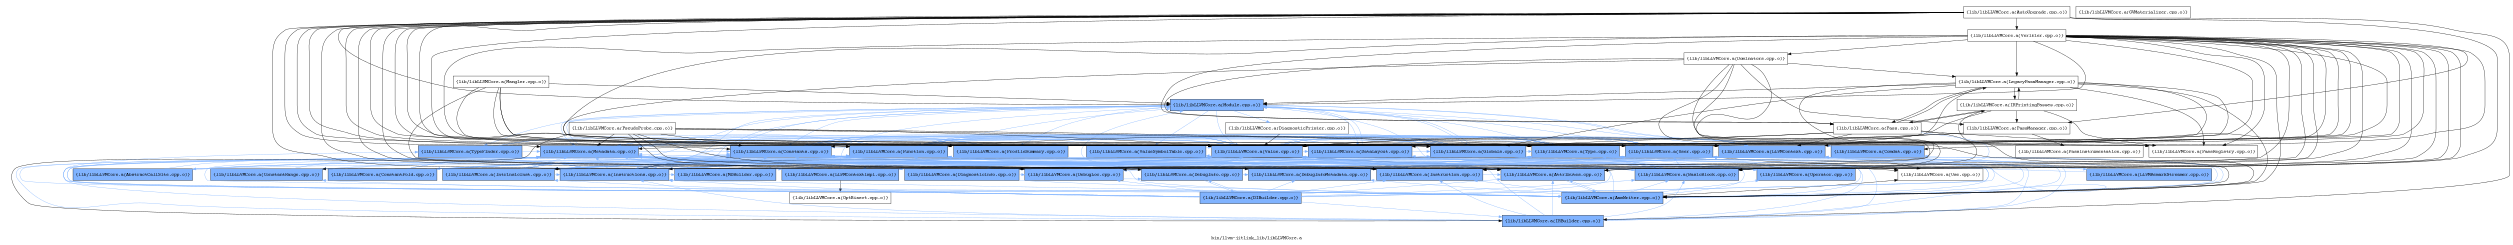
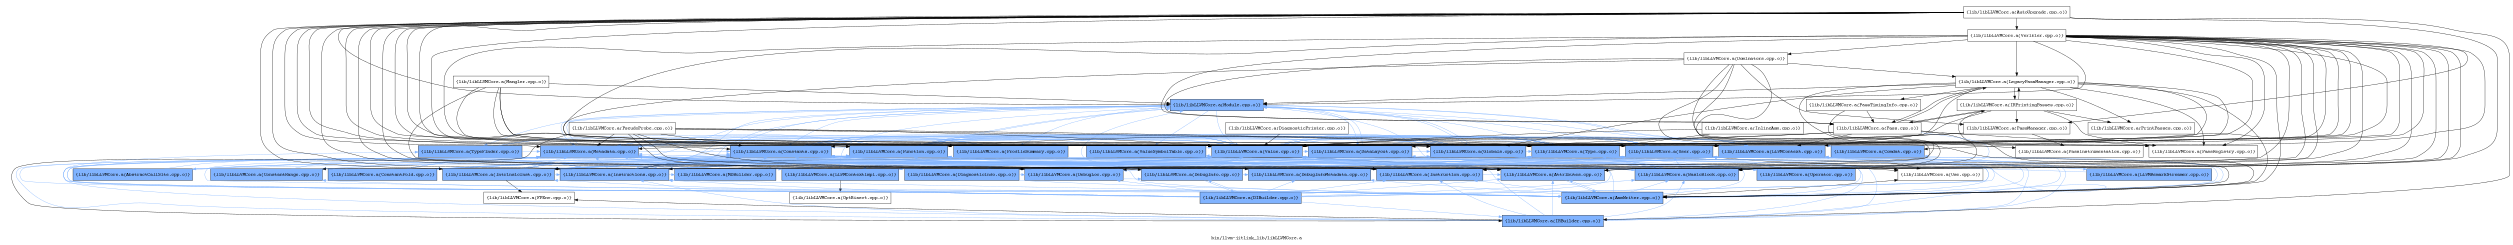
(2133, 12) -> none
none -> (968, 17)
none -> (1863, 105)
(1246, 115) -> (1046, 121)
none -> (1753, 128)
none -> (2141, 128)
(1708, 186) -> none
none -> (529, 198)
